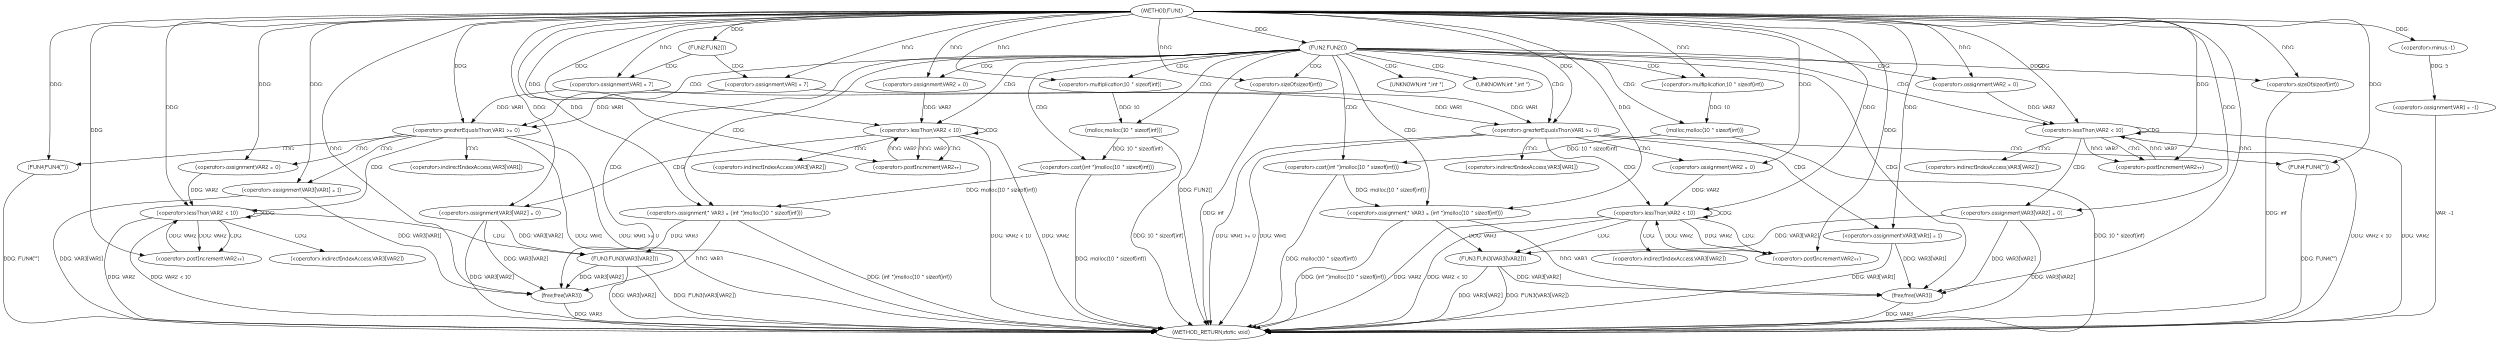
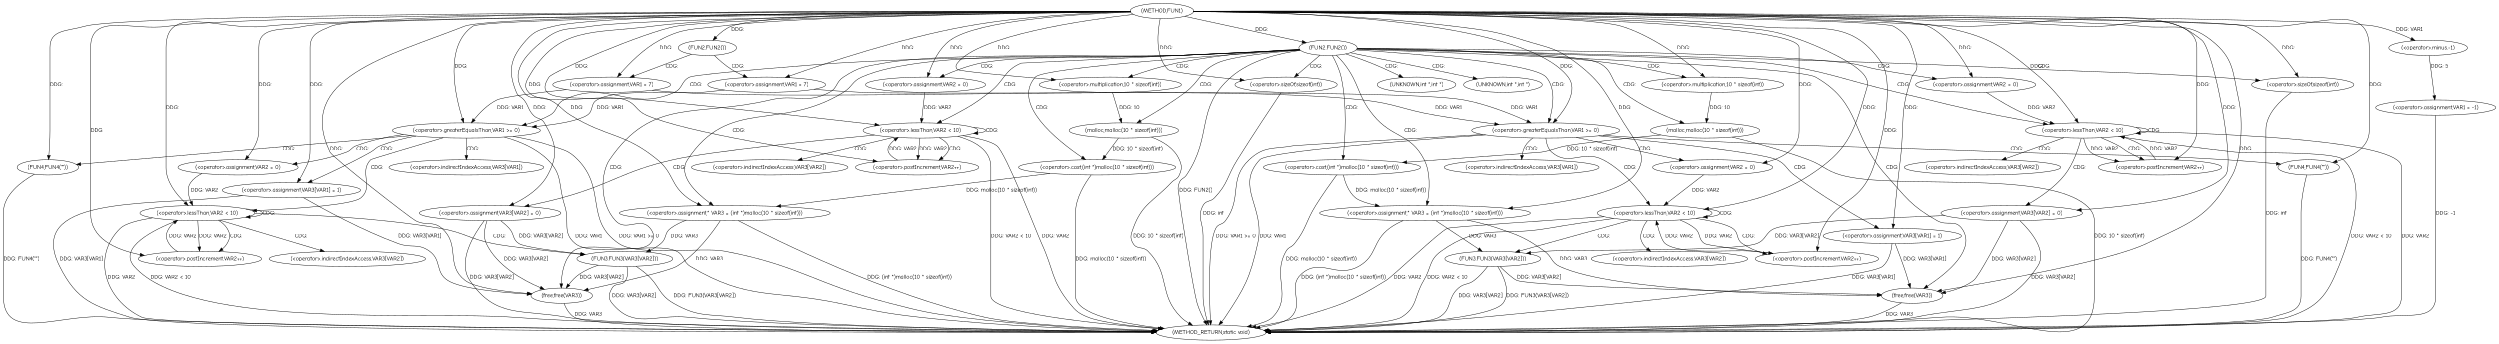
(2403, 29) -> (2410, 29)
(2445, 213) -> (2446, 213)
